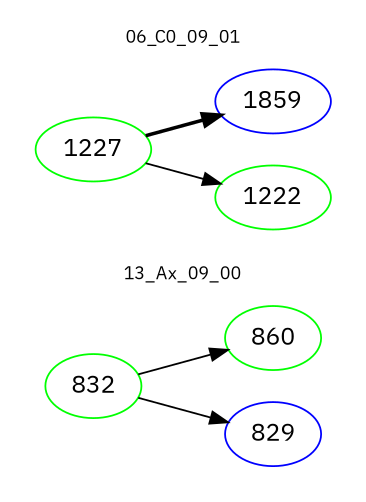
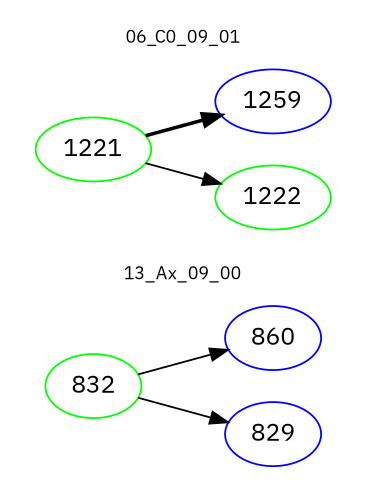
(273, 101) -> (273, 101)
(93, 149) -> (93, 149)
(273, 338) -> (273, 338)
